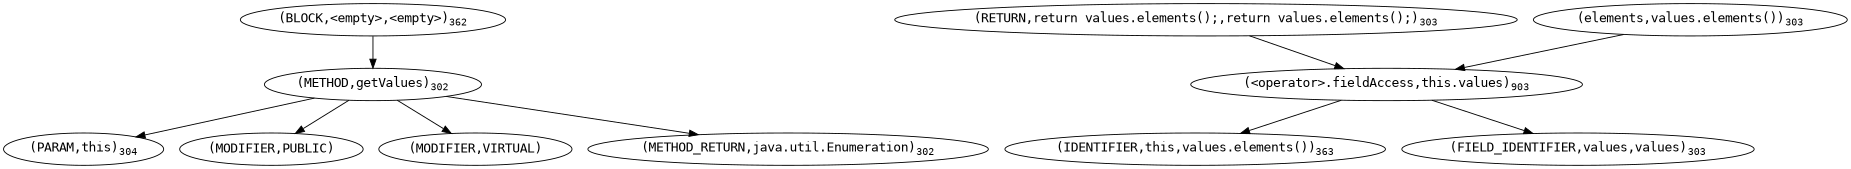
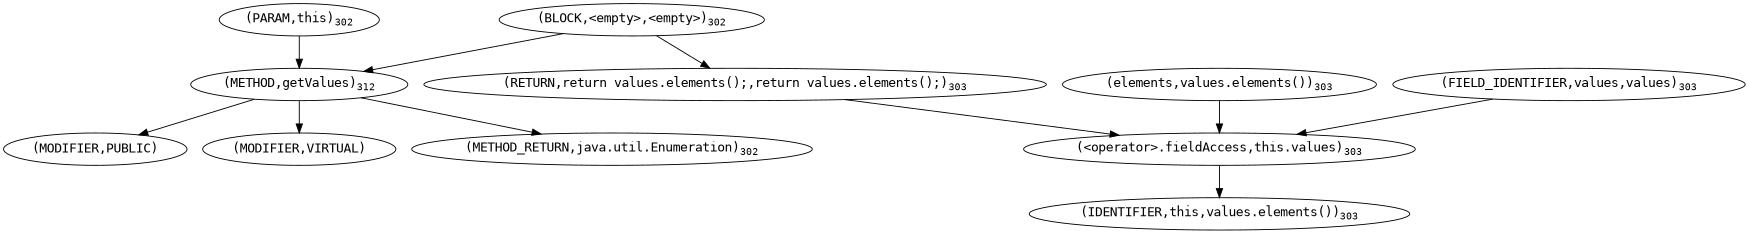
(458, 18) -> (717, 18)
none -> (679, 50)
(440, 83) -> (366, 83)
(1520, 83) -> (1353, 148)
(1478, 115) -> (1399, 116)
(230, 117) -> (299, 48)
(129, 148) -> (344, 18)
(1325, 148) -> (1349, 213)
